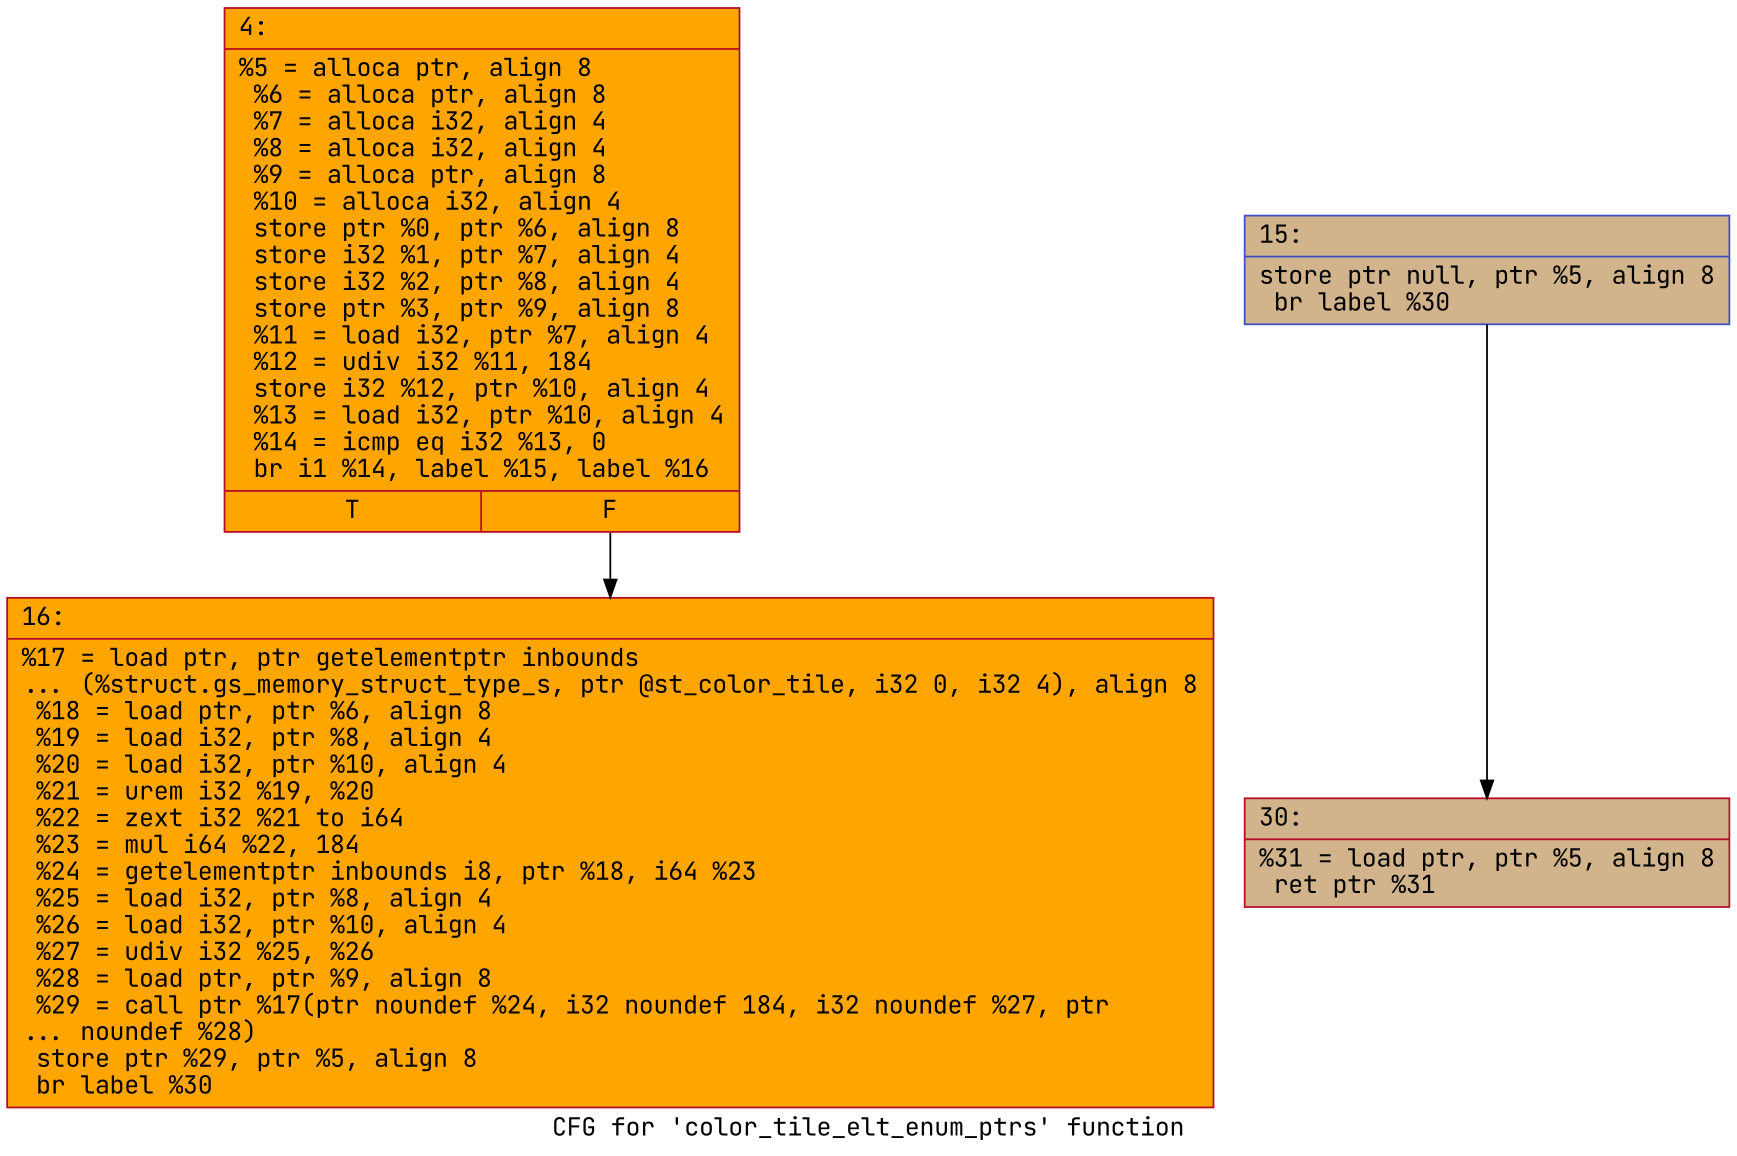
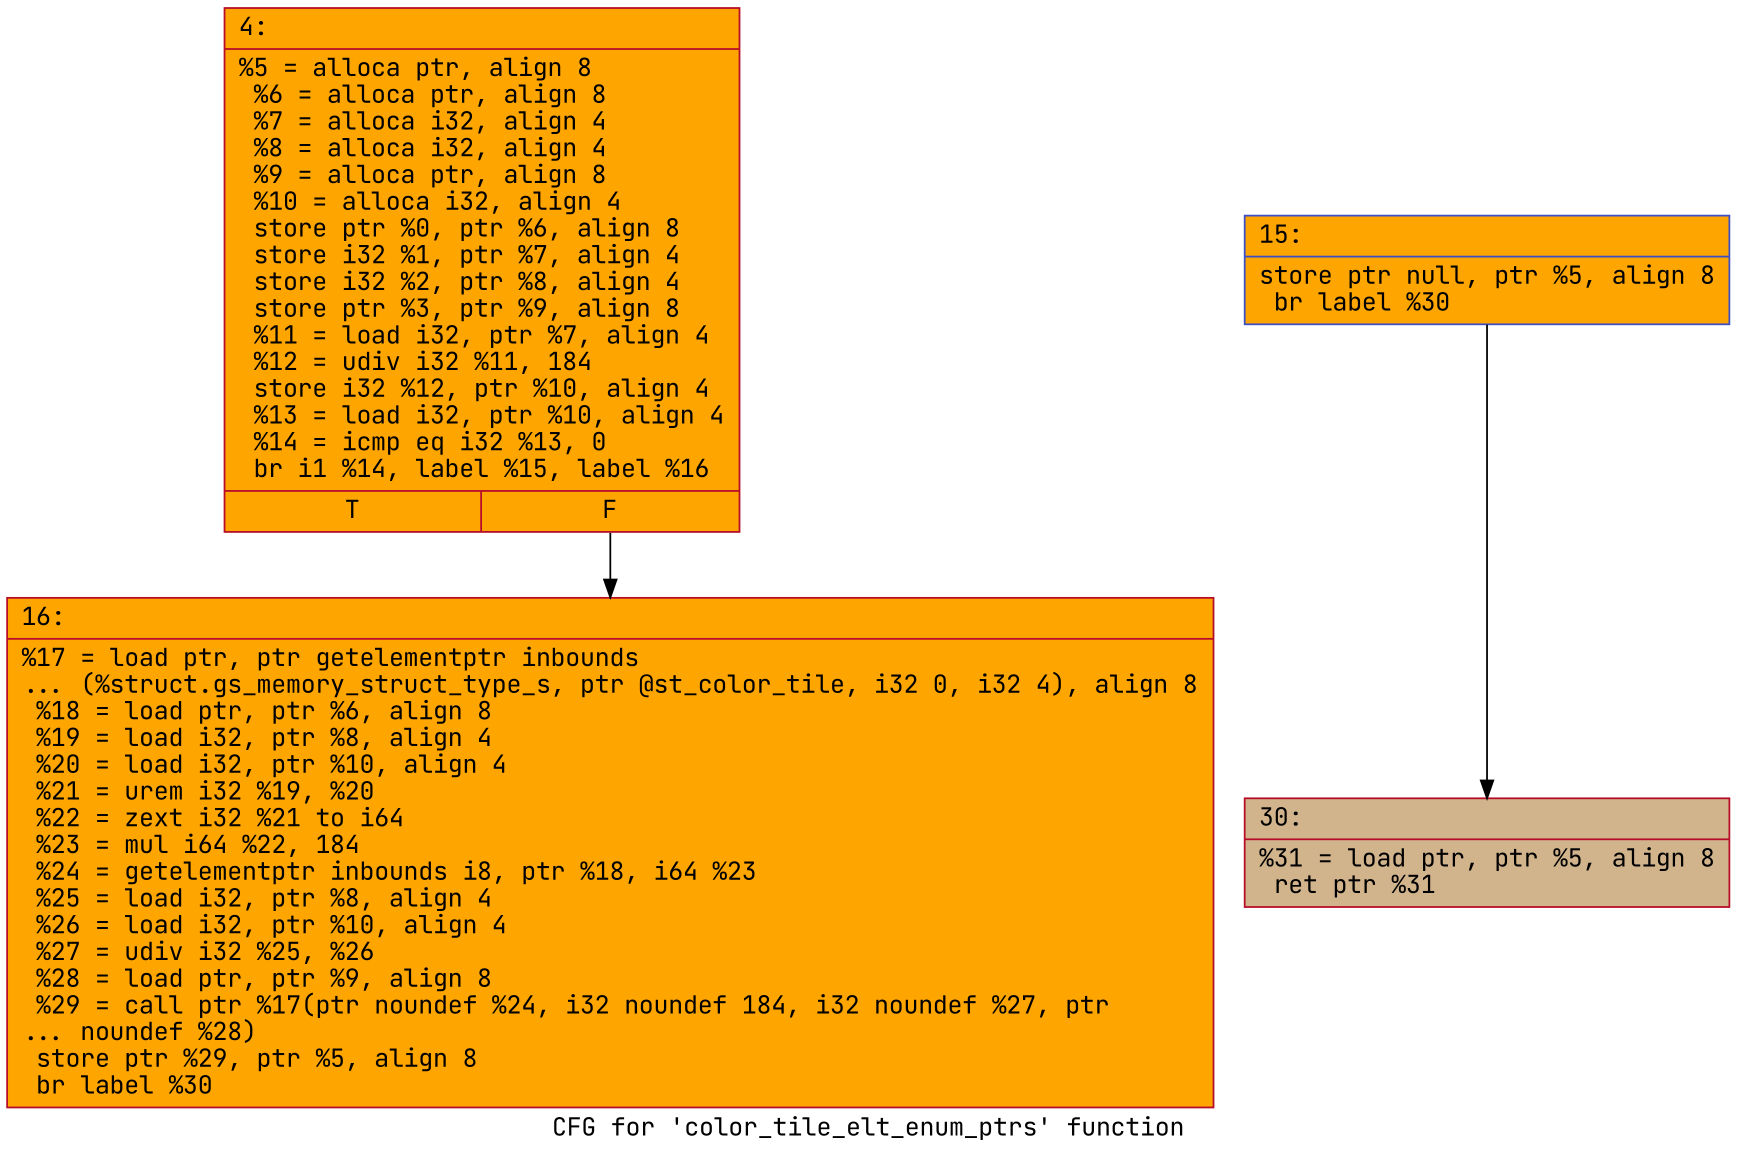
(1487, 270) -> (1487, 270)
